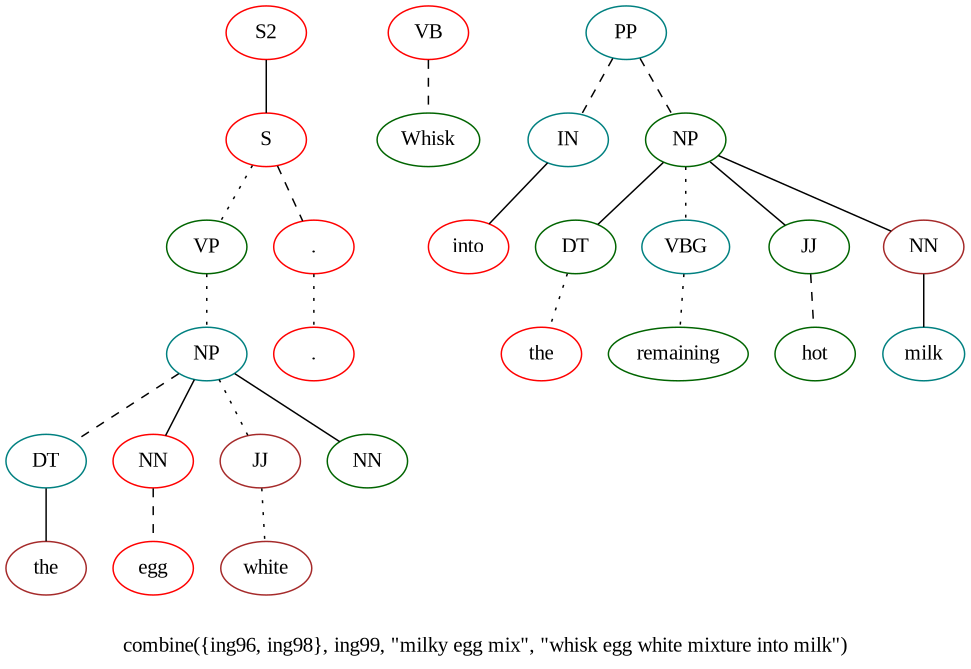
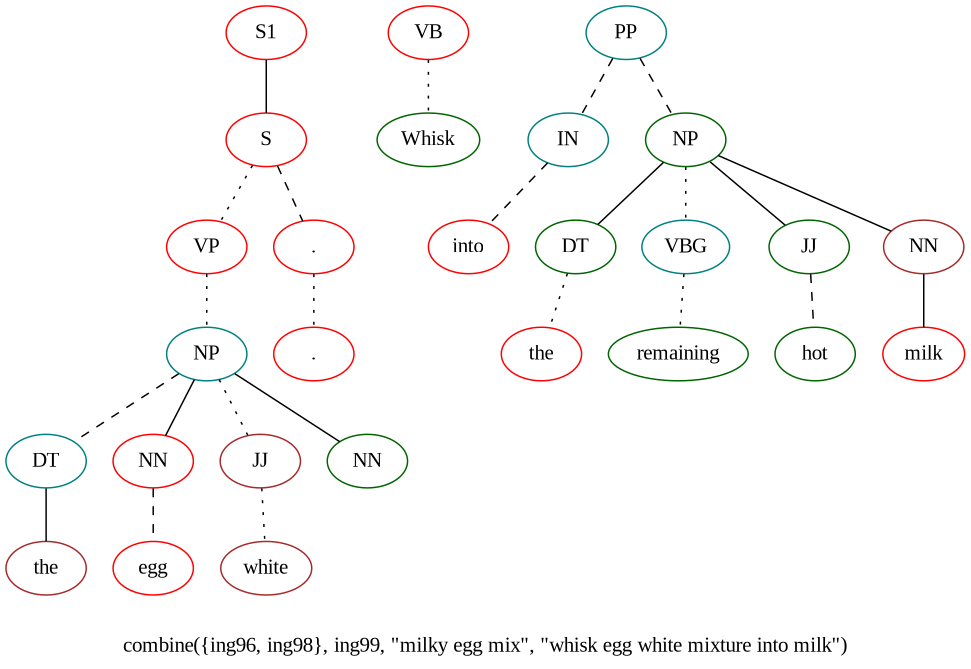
(266, 33) -> (266, 33)
(428, 86) -> (428, 86)
(518, 193) -> (518, 193)
(207, 247) -> (207, 247)
(924, 354) -> (924, 354)
